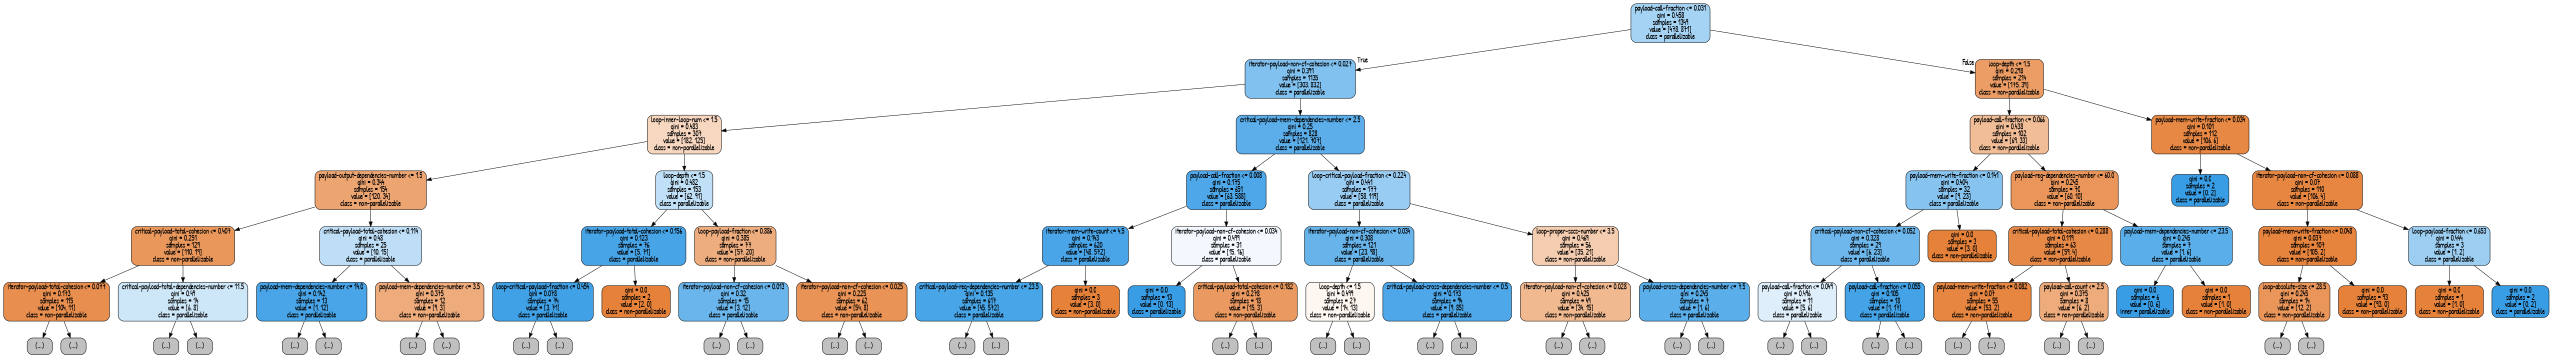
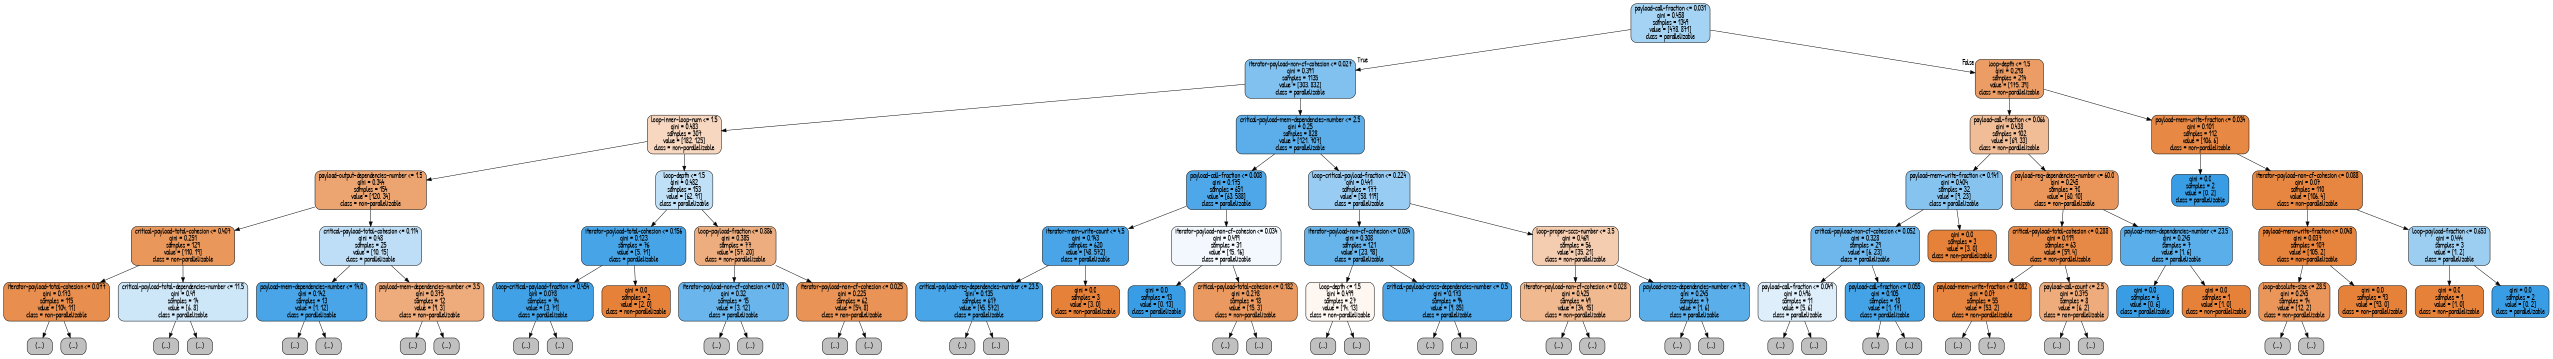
(2145, 302) -> (2145, 302)
